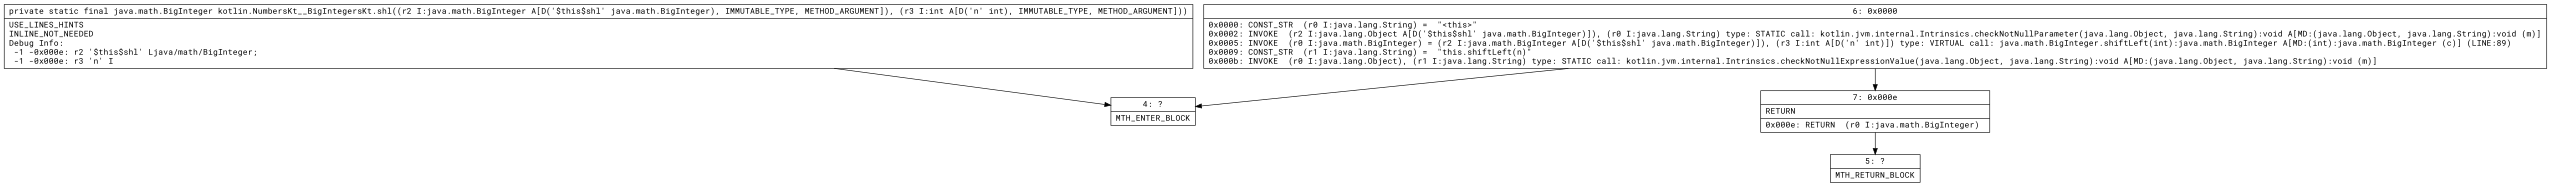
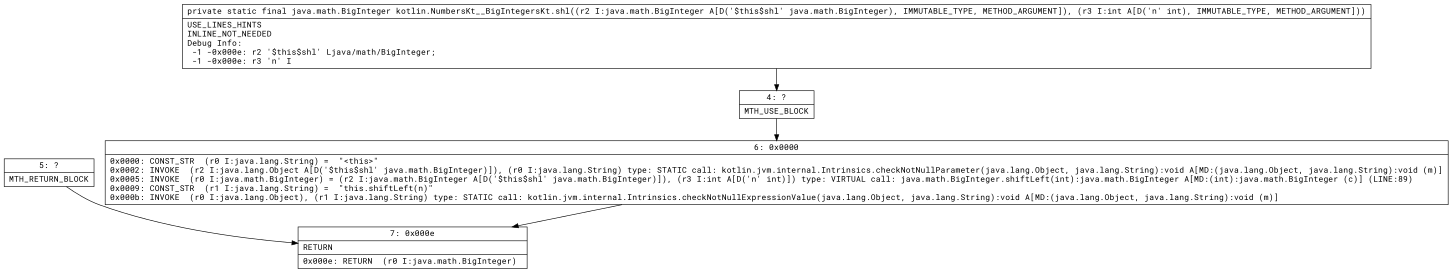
(1385, 87) -> (777, 127)
(1153, 118) -> (777, 111)
(1875, 140) -> (176, 226)
